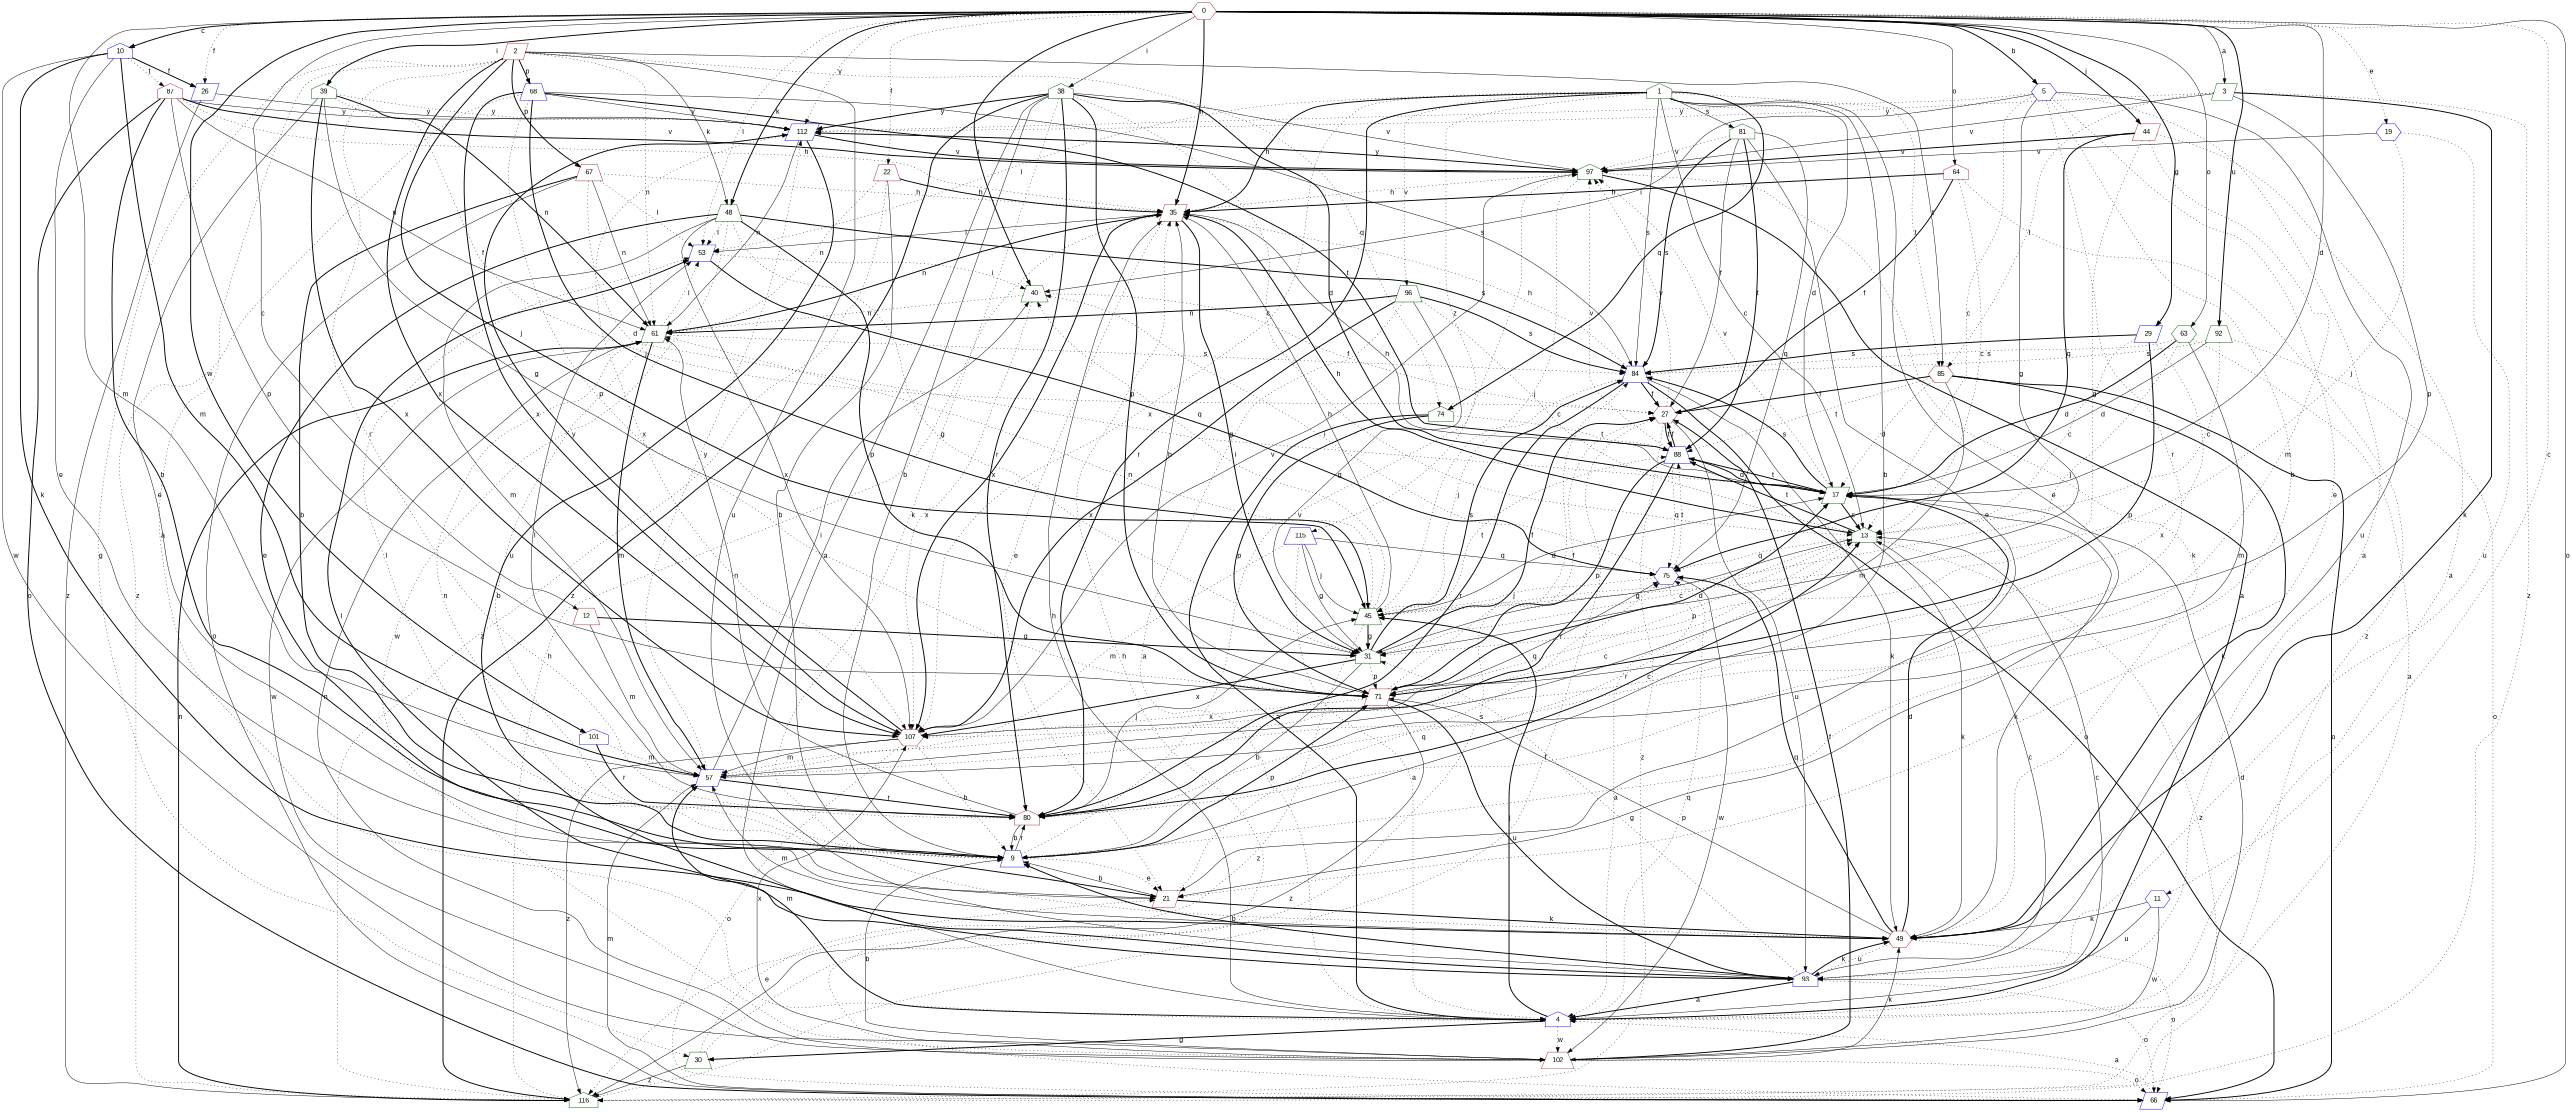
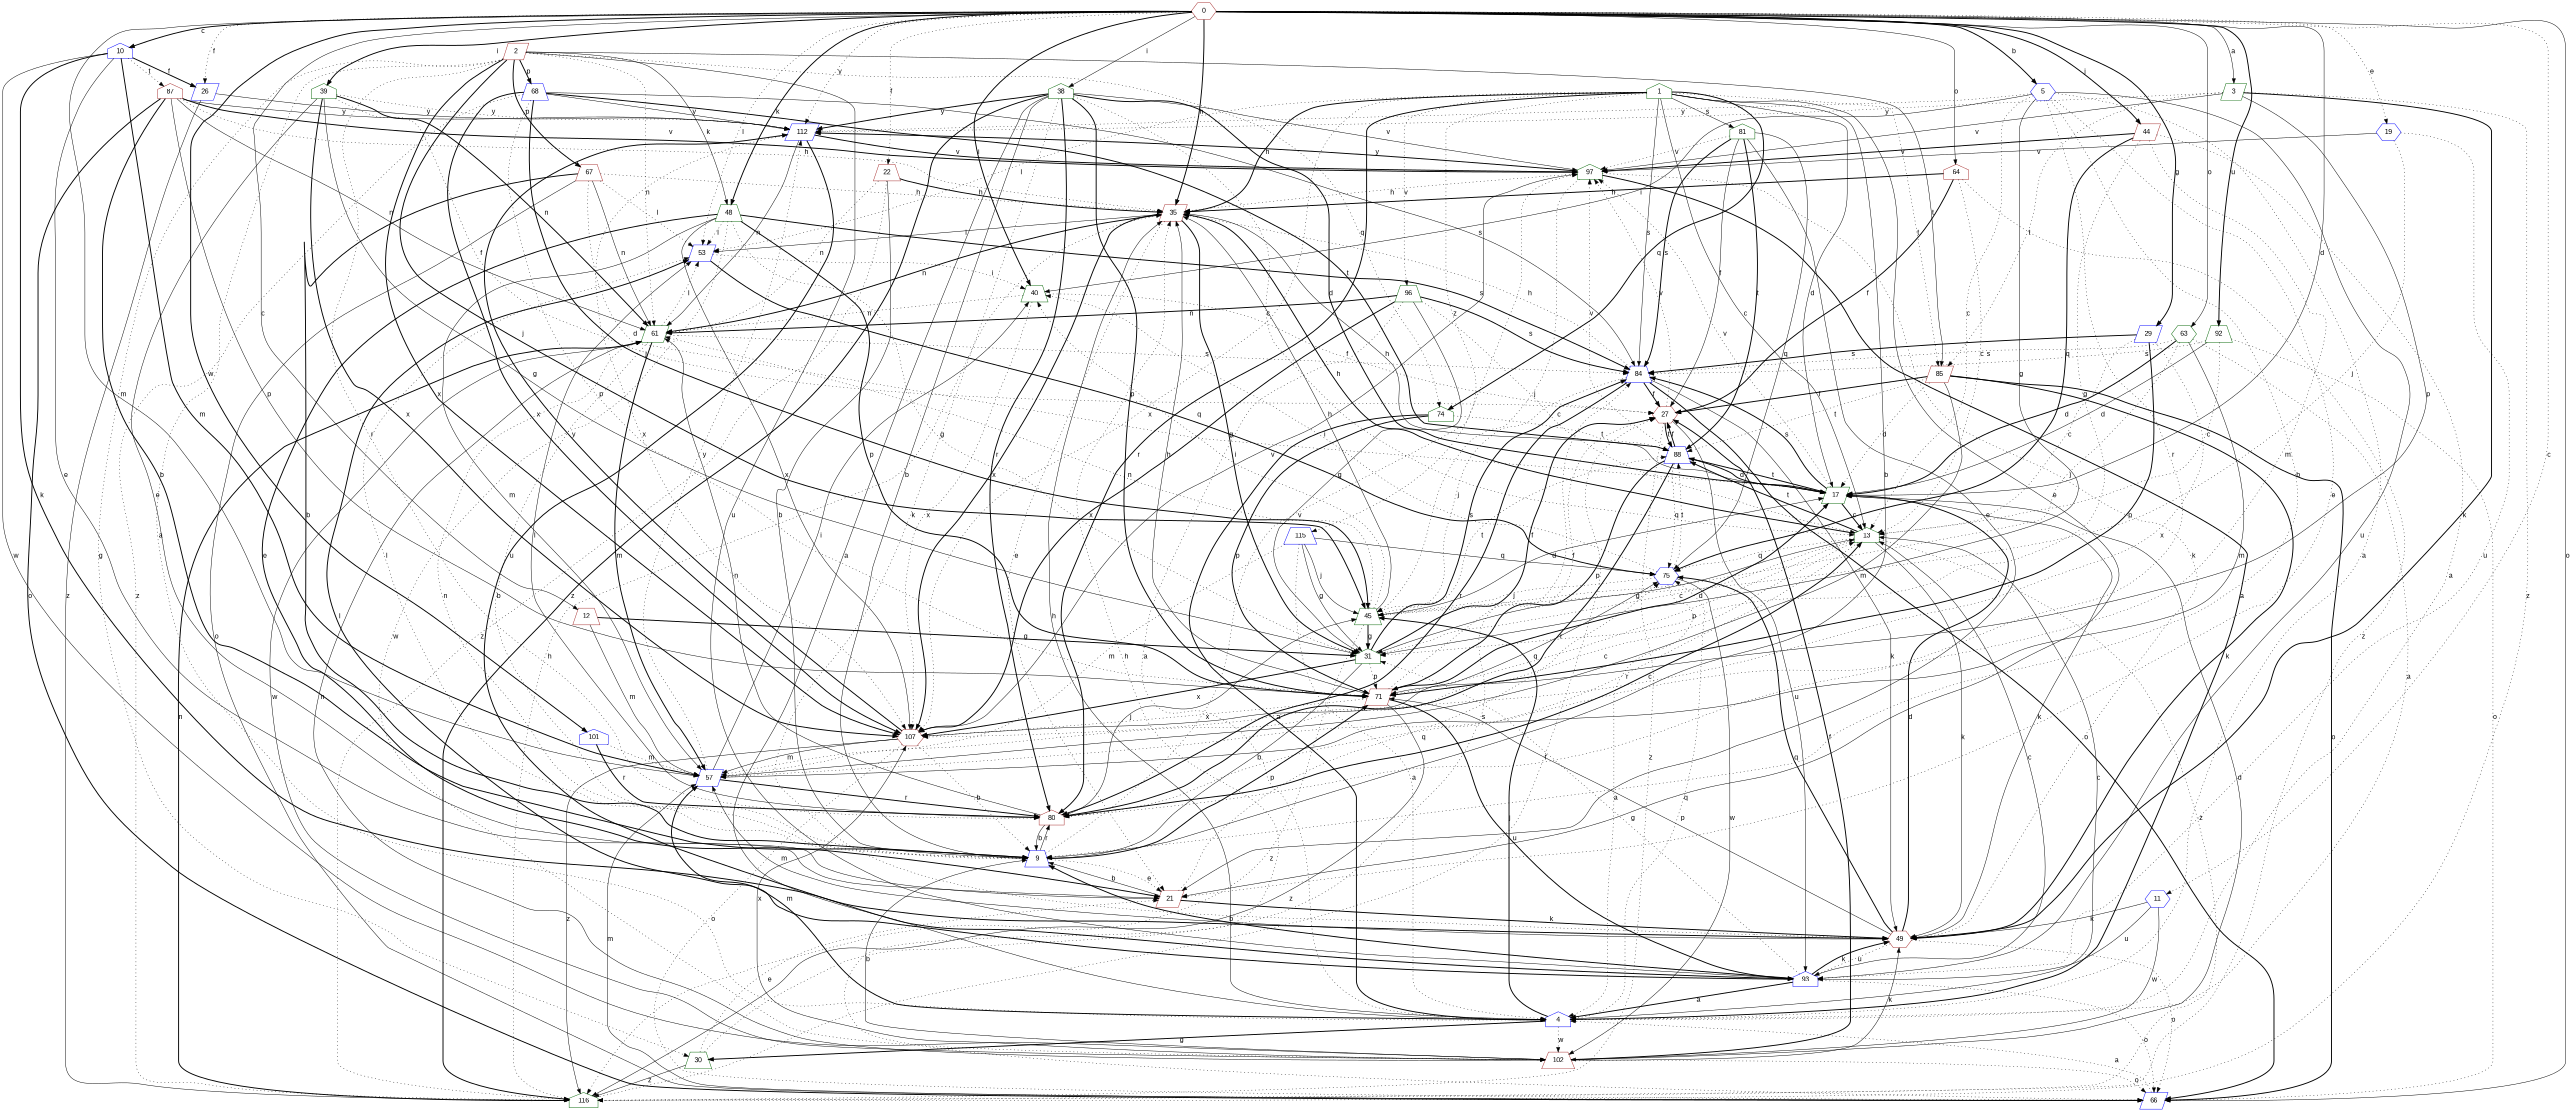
(1941, 374) -> (1940, 374)
